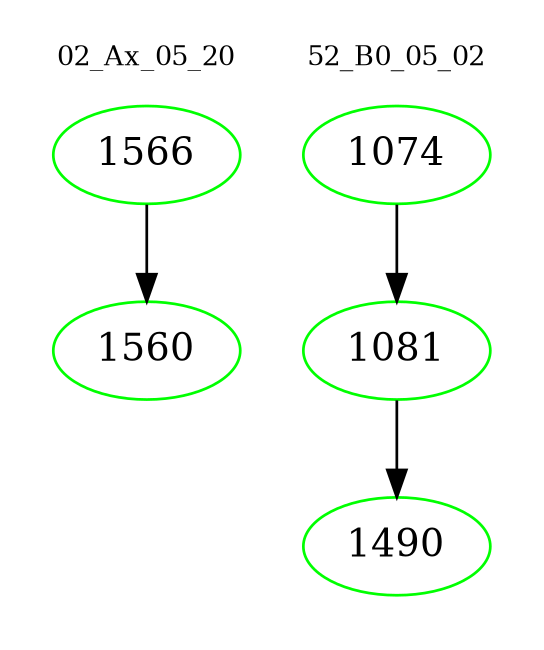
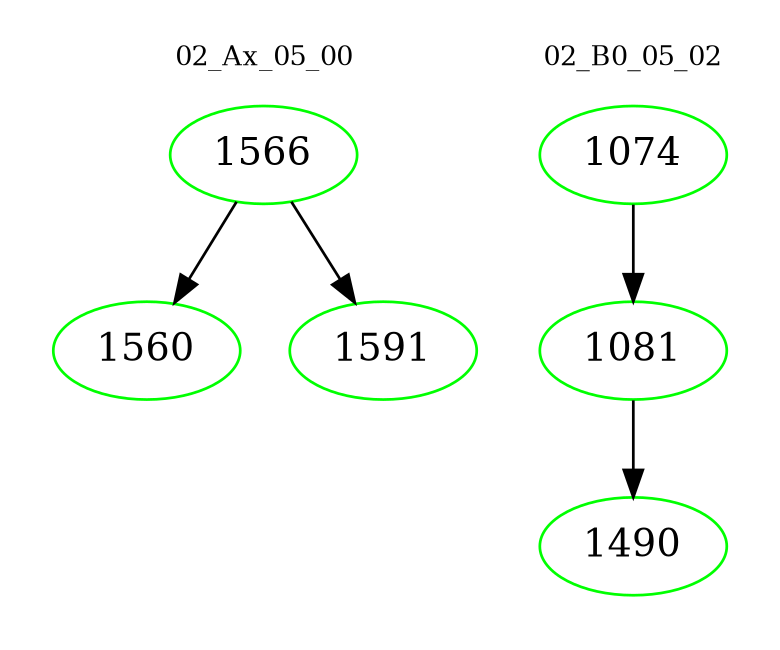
(147, 58) -> (265, 58)
(397, 58) -> (633, 58)
none -> (383, 351)
